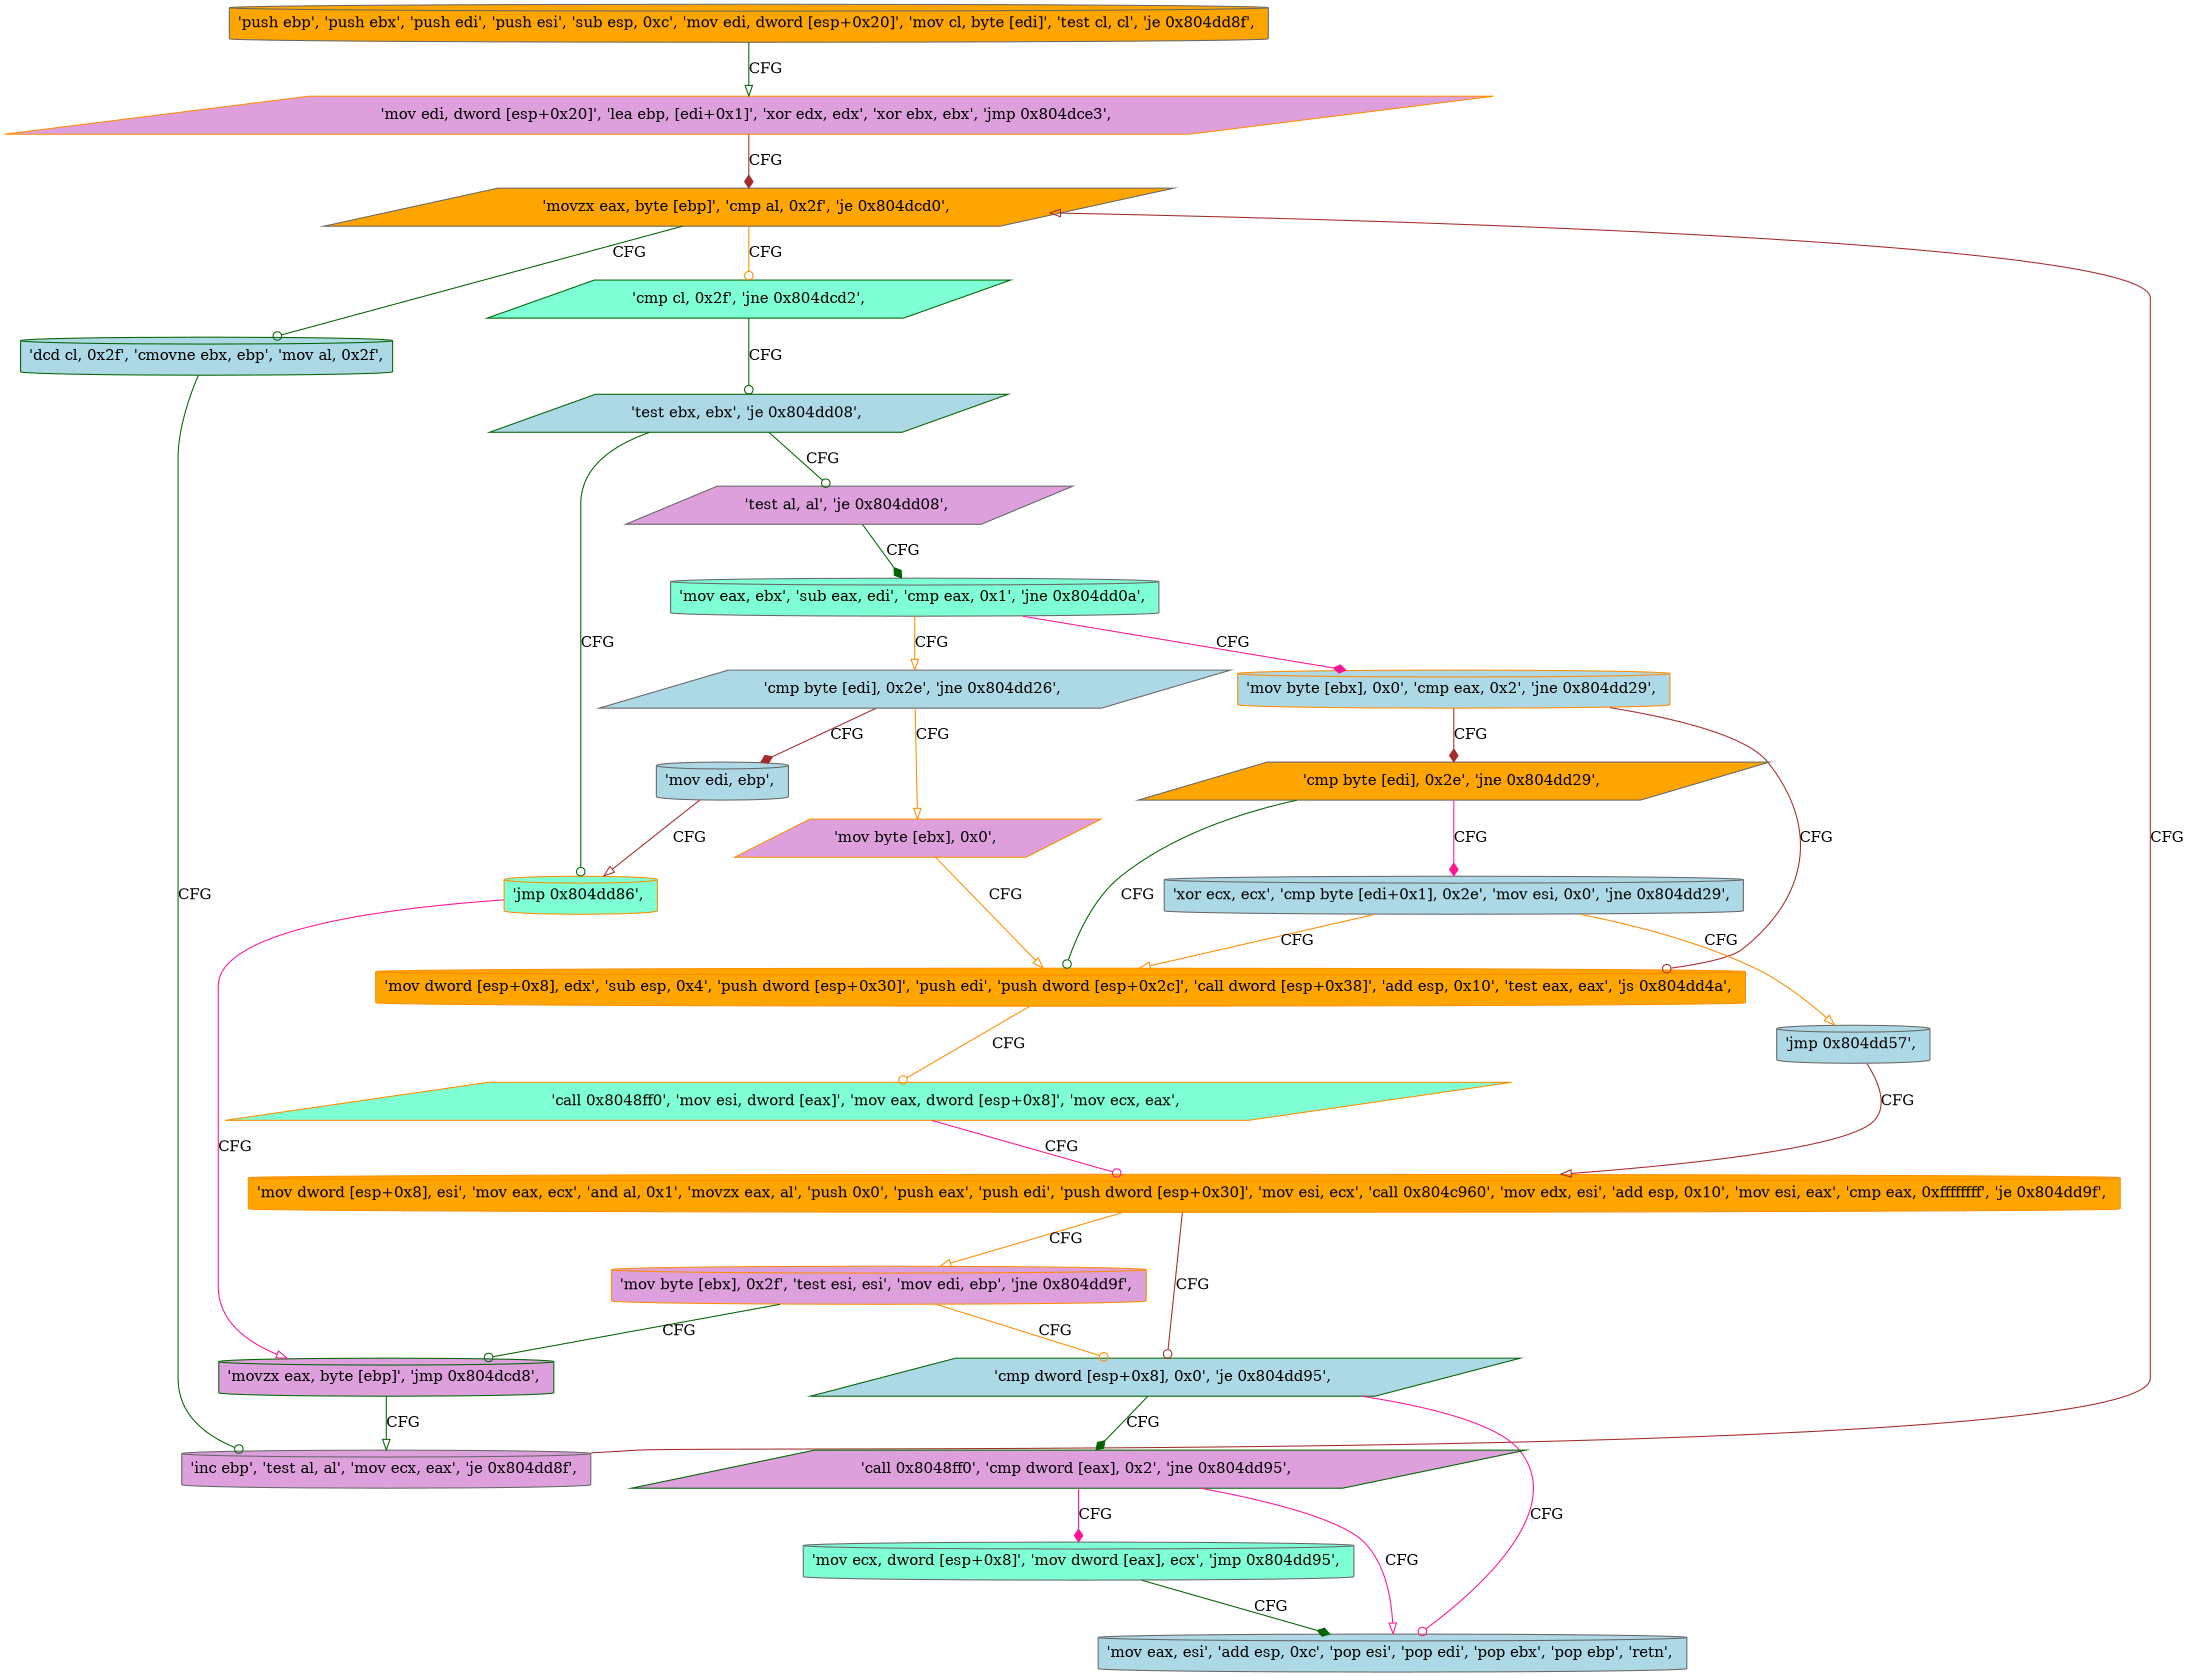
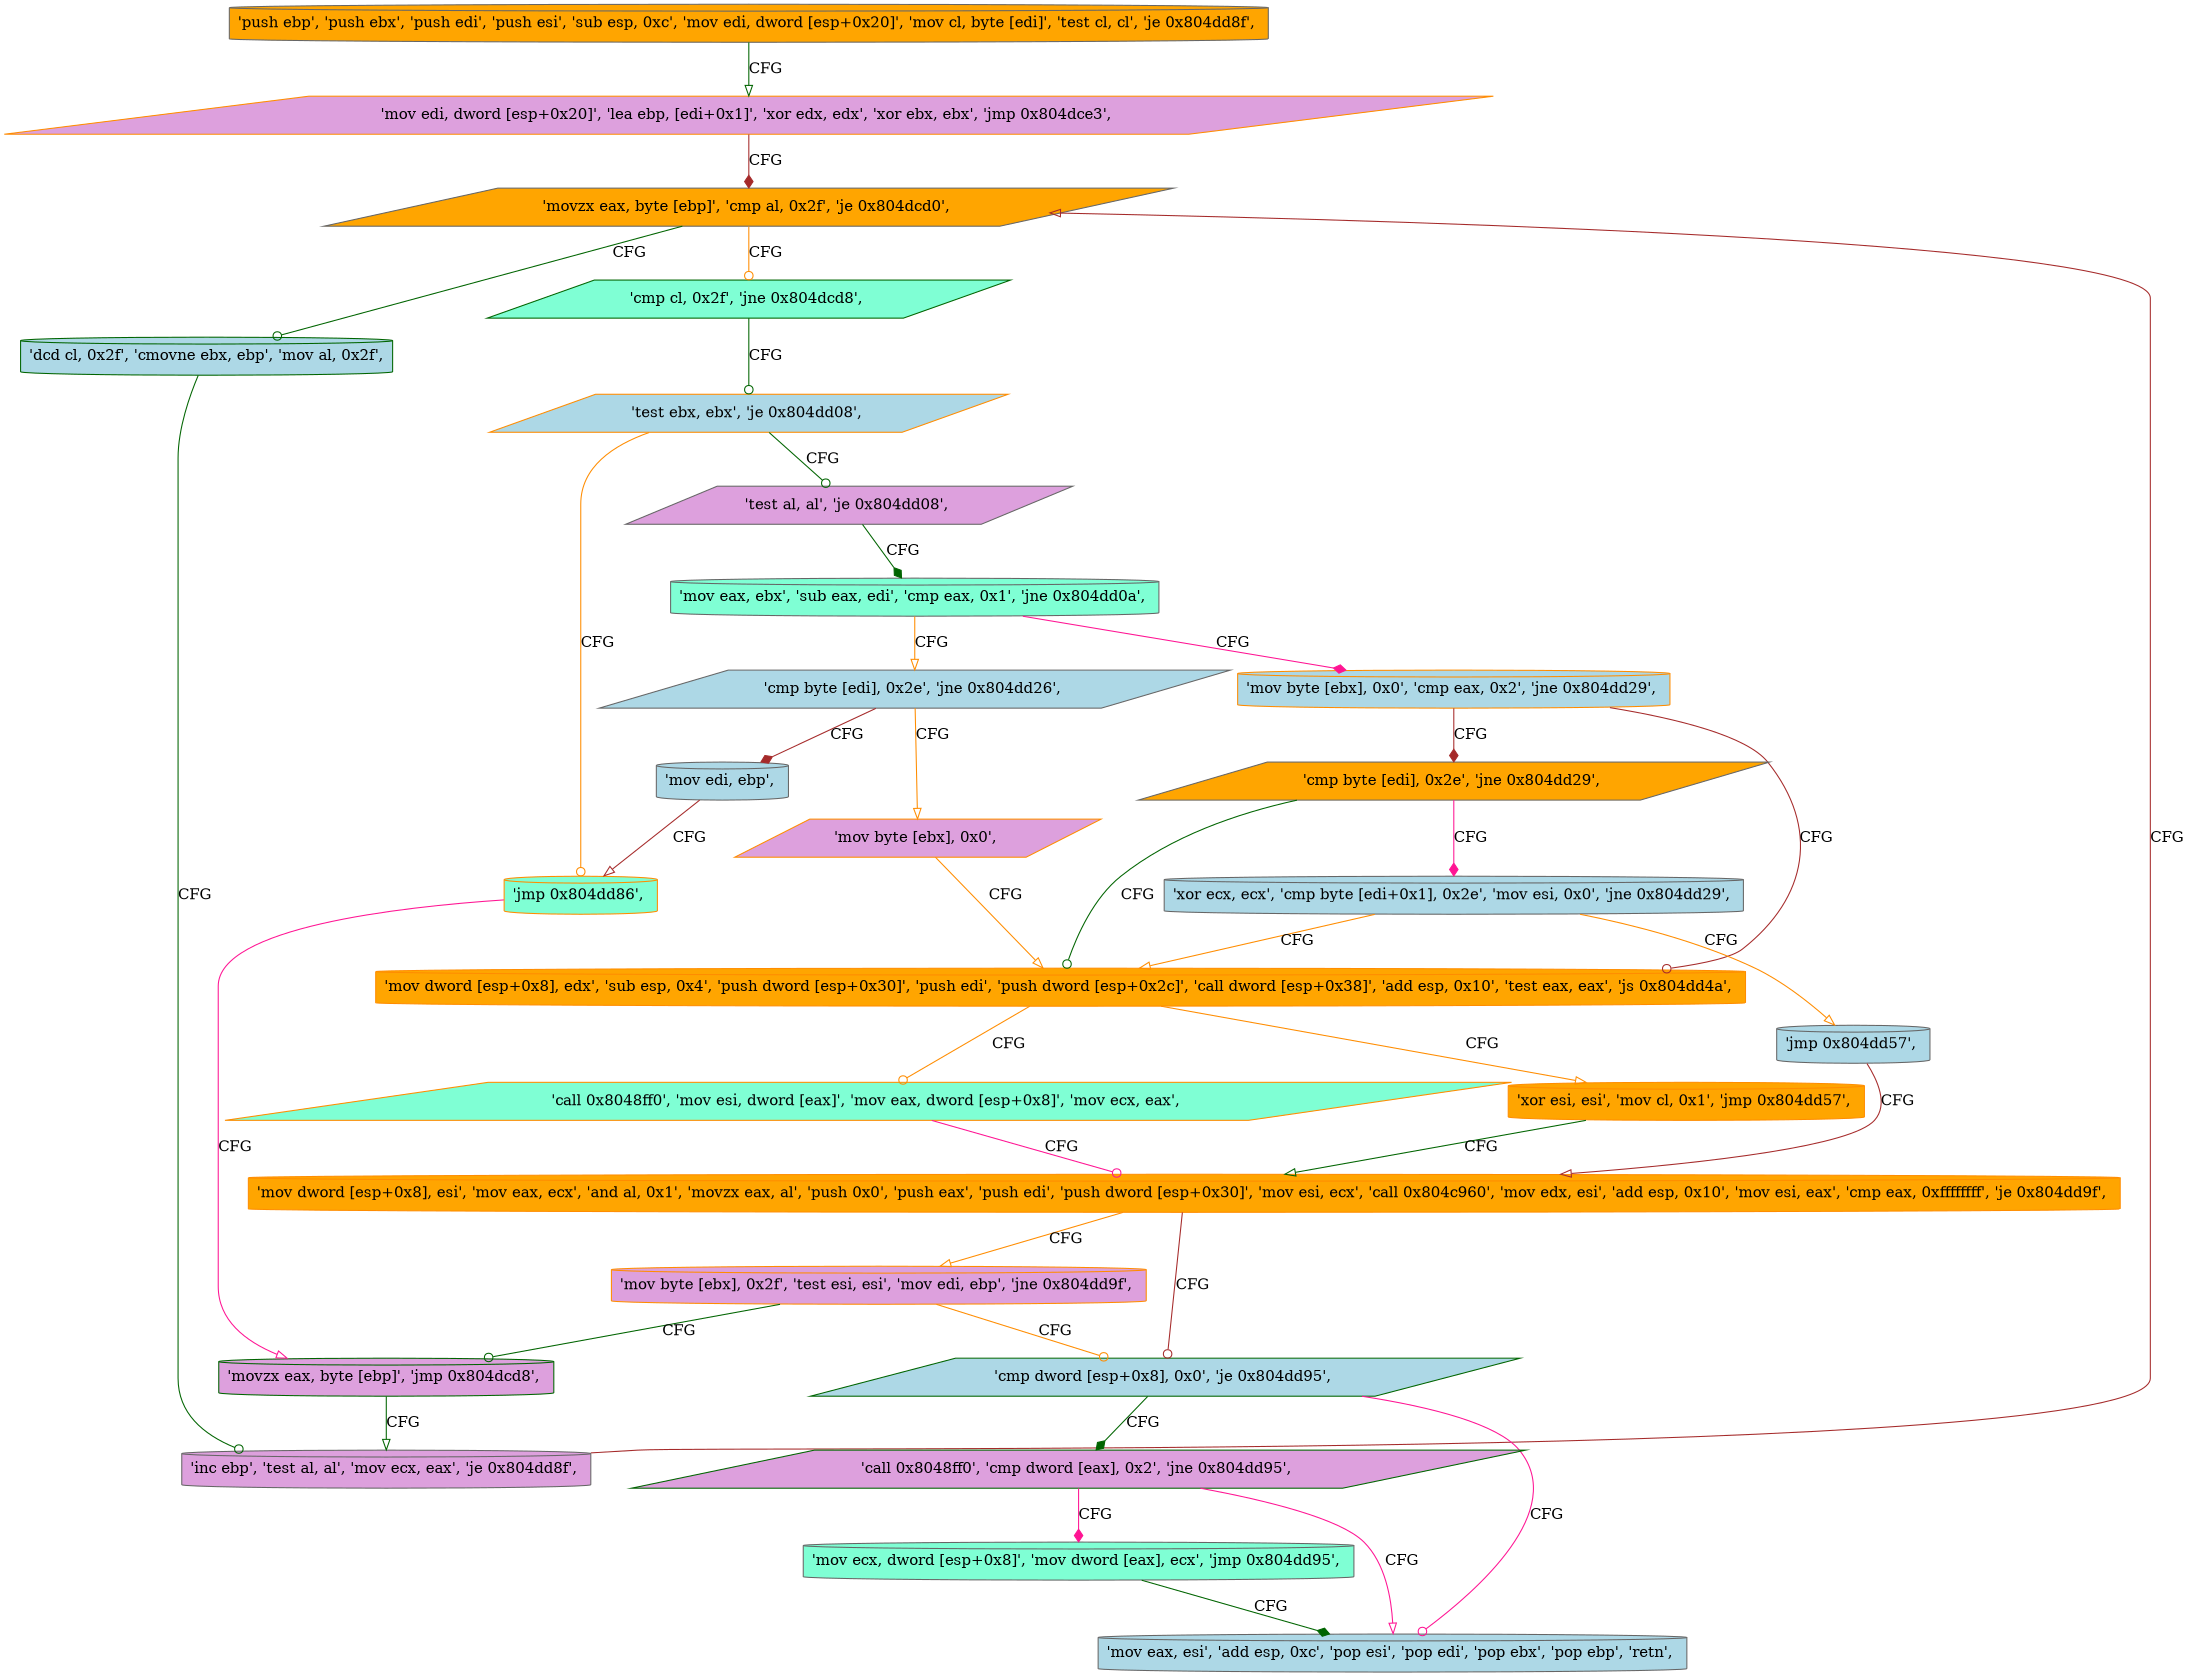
(749, 299) -> (749, 299)
(749, 413) -> (749, 413)
(581, 633) -> (581, 633)
none -> (1686, 1101)
